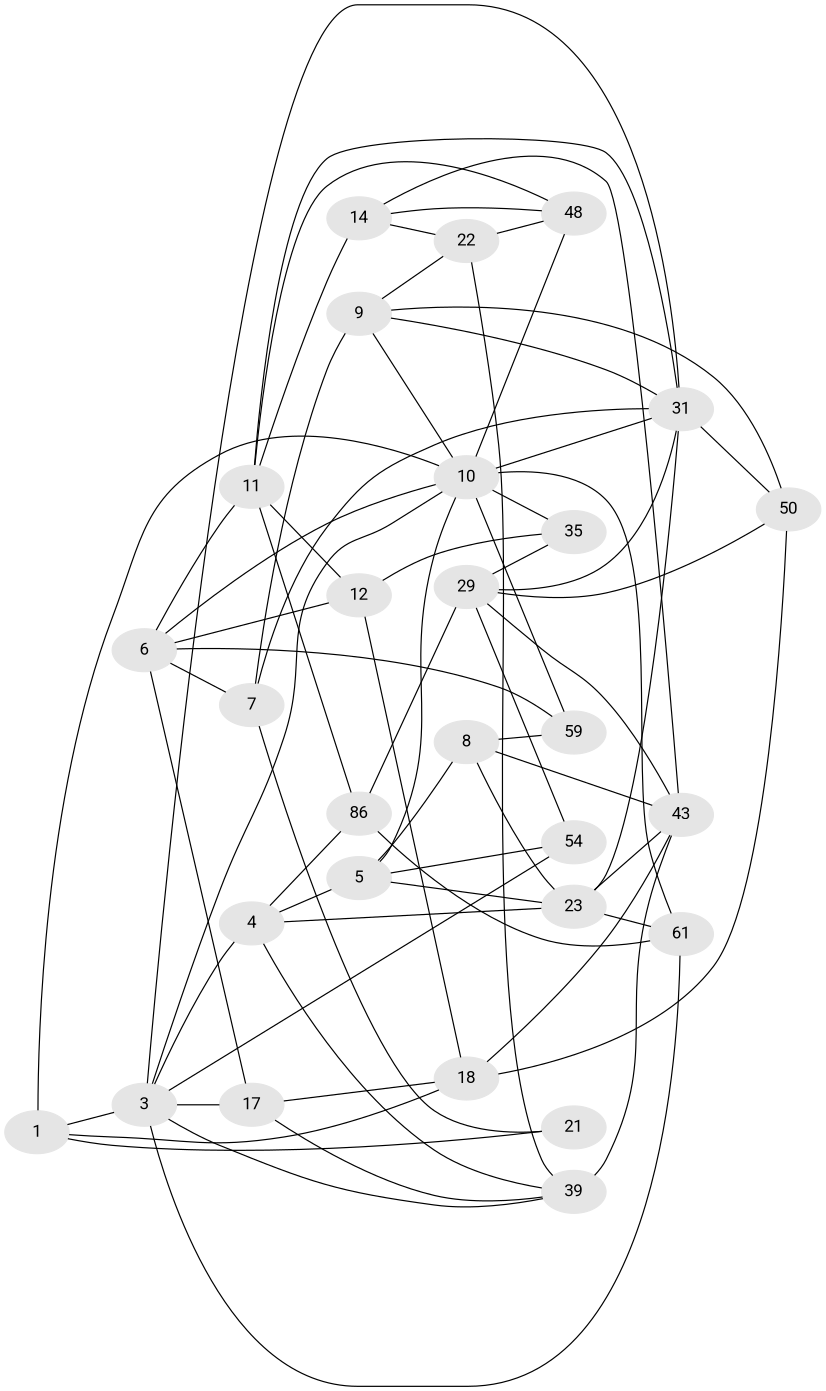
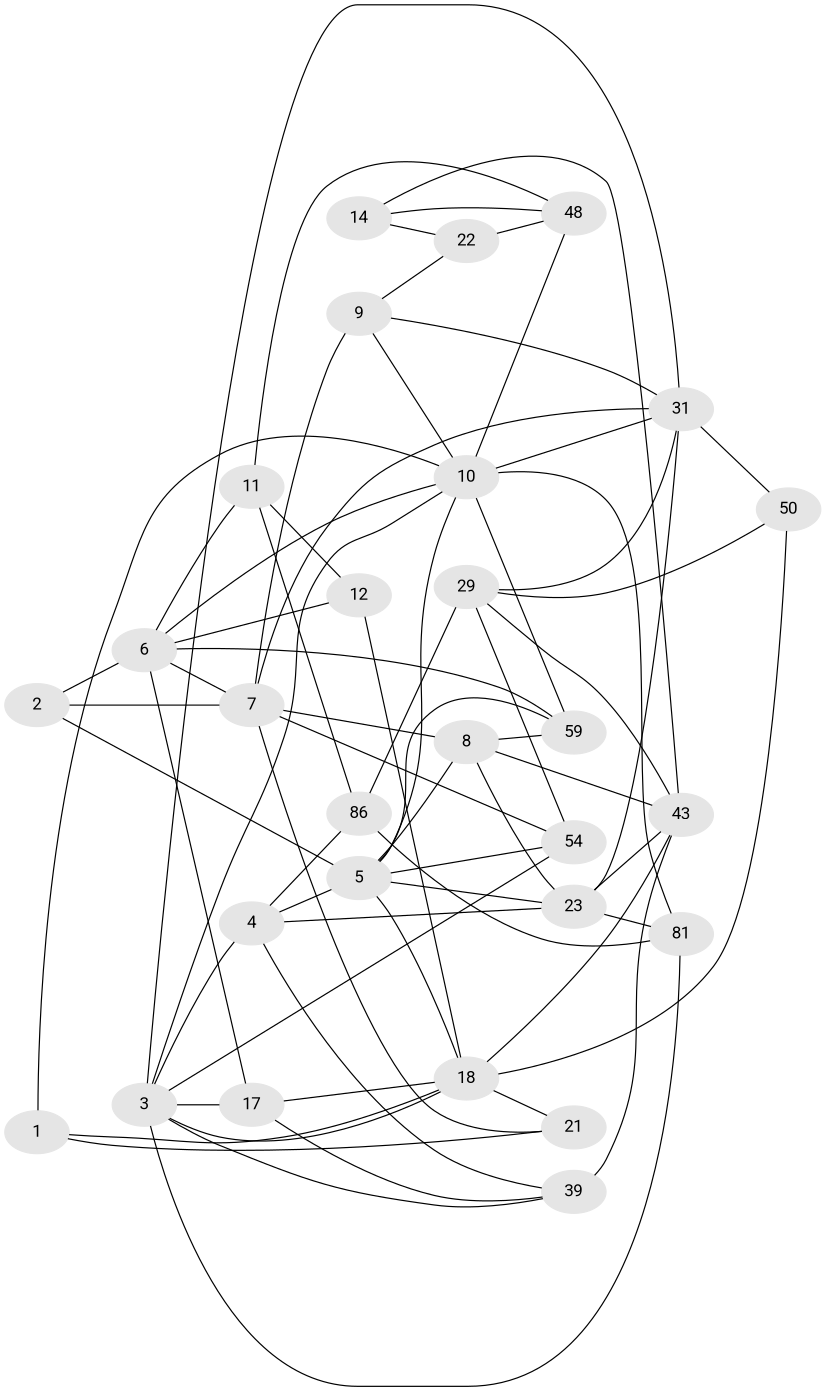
(431, 140) -> none
(623, 330) -> none
(300, 351) -> none
(574, 532) -> none
none -> (37, 705)
(503, 722) -> none
none -> (359, 724)
none -> (409, 746)
none -> (426, 779)
(681, 934) -> (681, 934)
none -> (423, 974)
none -> (520, 1103)
(91, 1118) -> (307, 1137)
